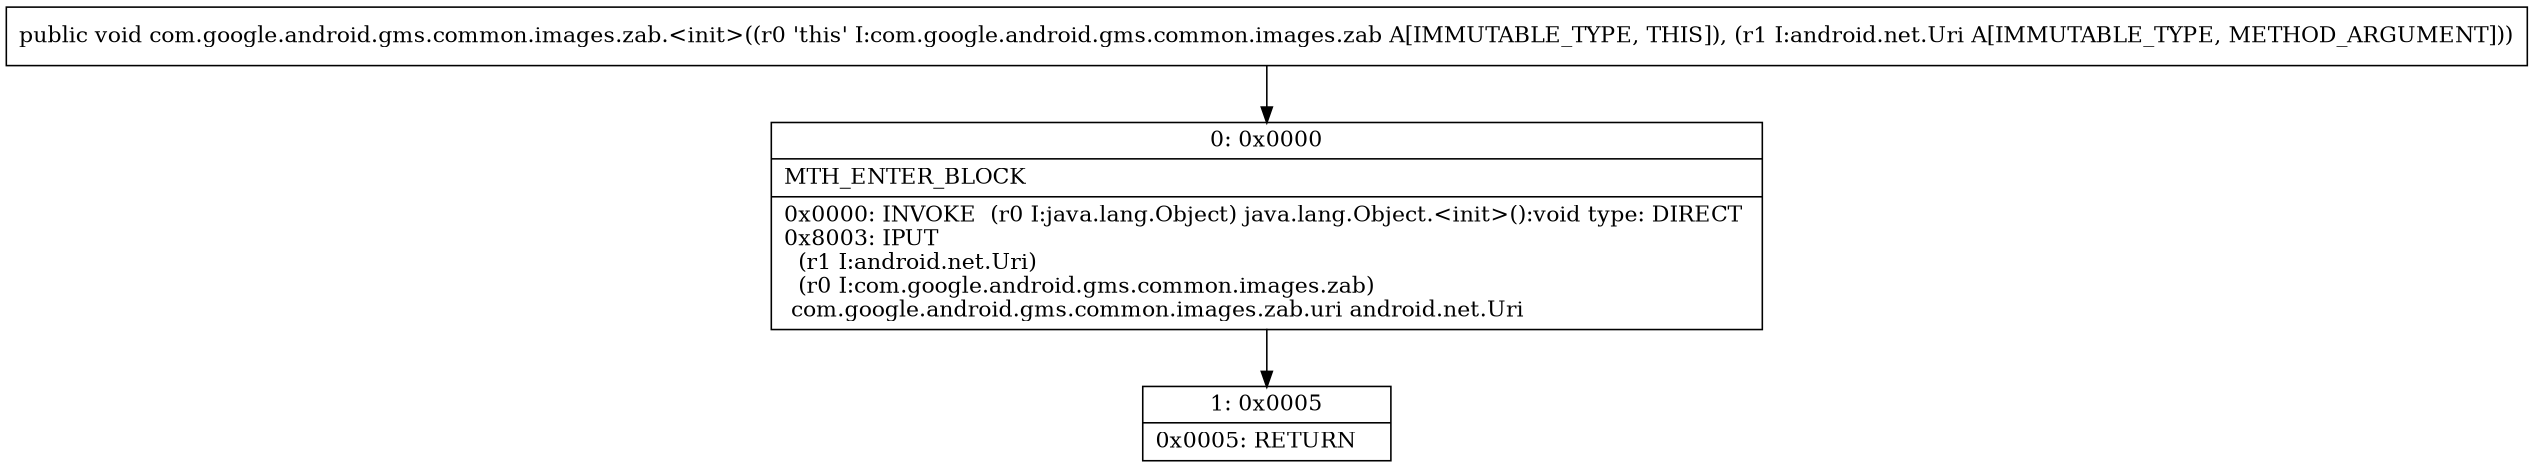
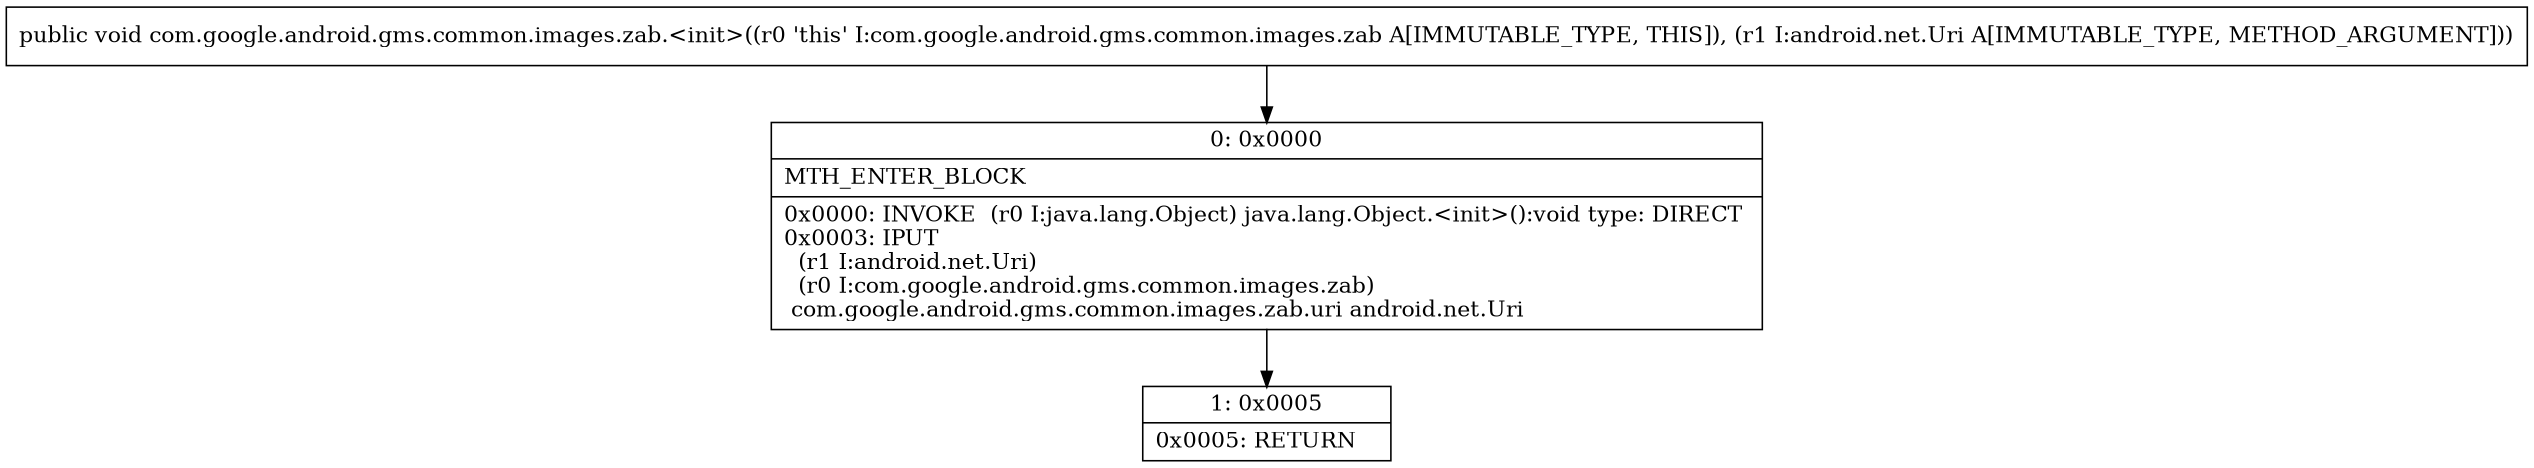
(869, 239) -> (869, 239)
